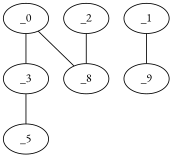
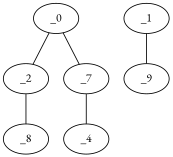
(56, 48) -> (41, 49)
(26, 79) -> (86, 79)
(26, 139) -> (86, 139)
